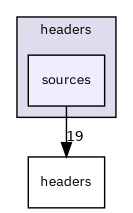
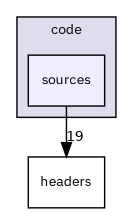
(66, 30) -> (66, 30)
